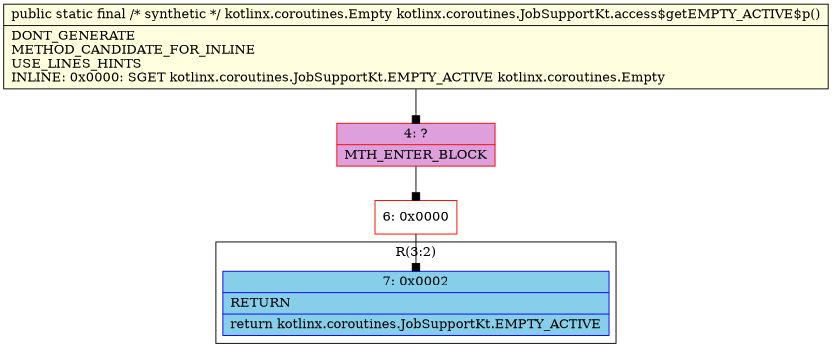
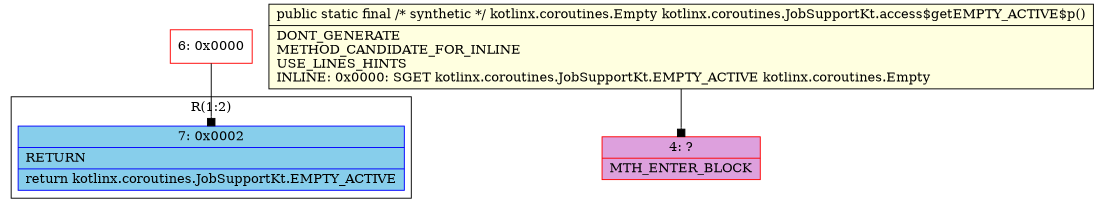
(416, 179) -> none
(416, 253) -> (211, 107)
